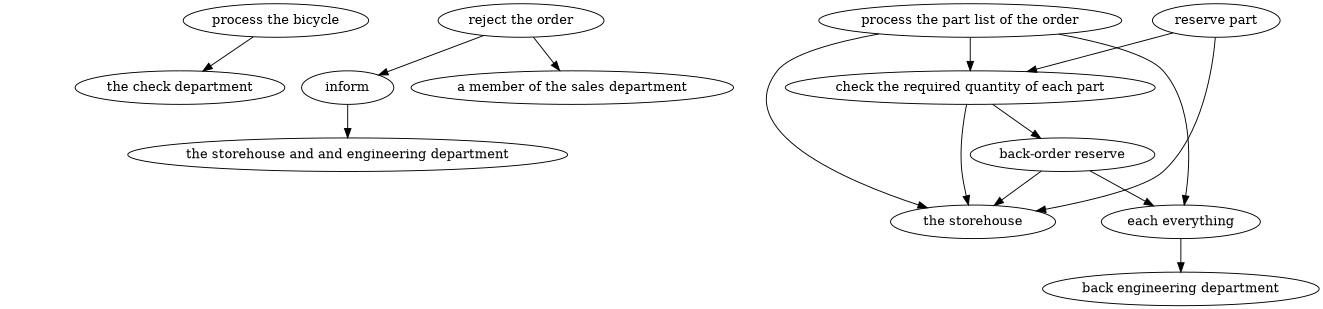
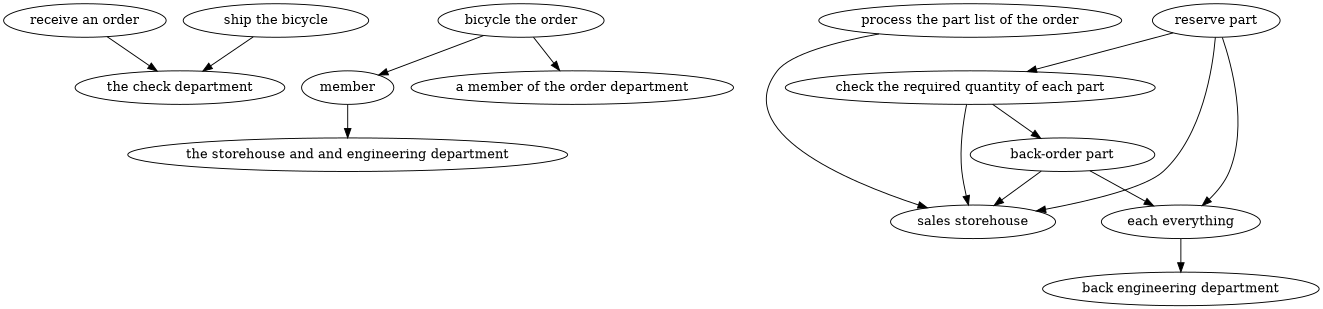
none -> (85, 21)
(276, 21) -> (276, 21)
(521, 21) -> (521, 21)
(970, 49) -> none
(1169, 78) -> (1238, 121)
(348, 88) -> (348, 88)
(572, 88) -> (572, 88)
(1063, 155) -> (1063, 155)
(973, 222) -> (973, 222)
